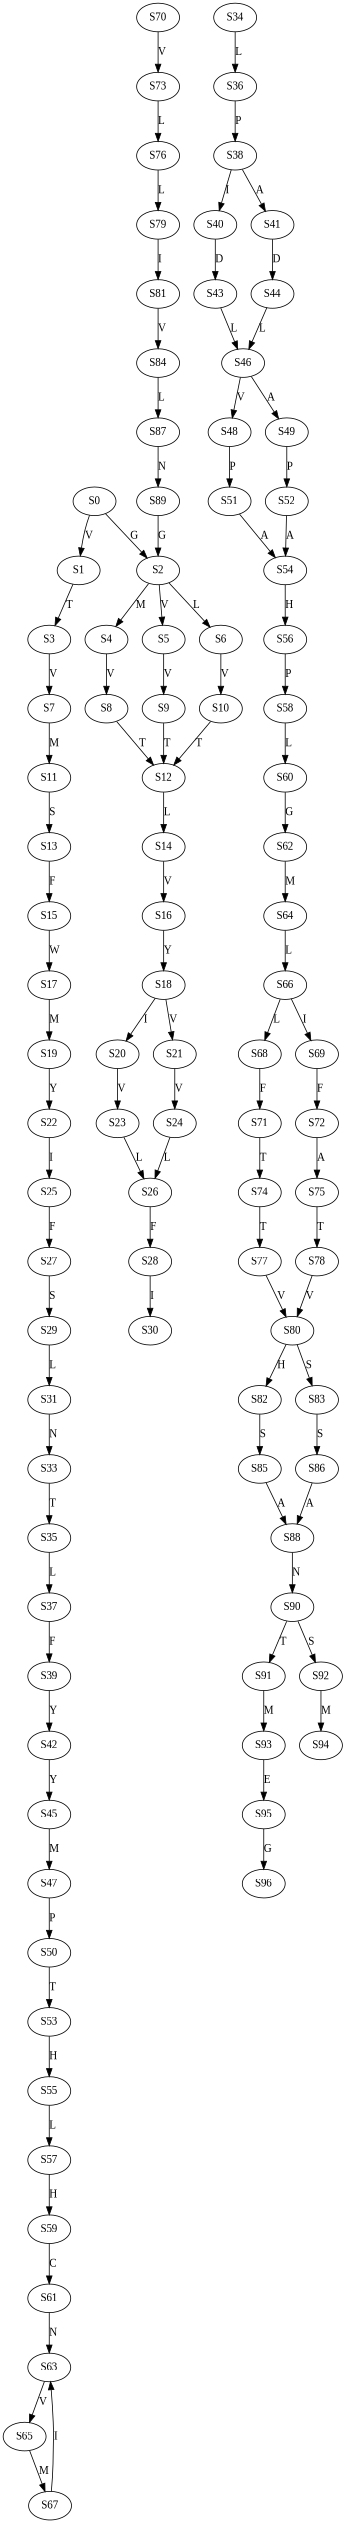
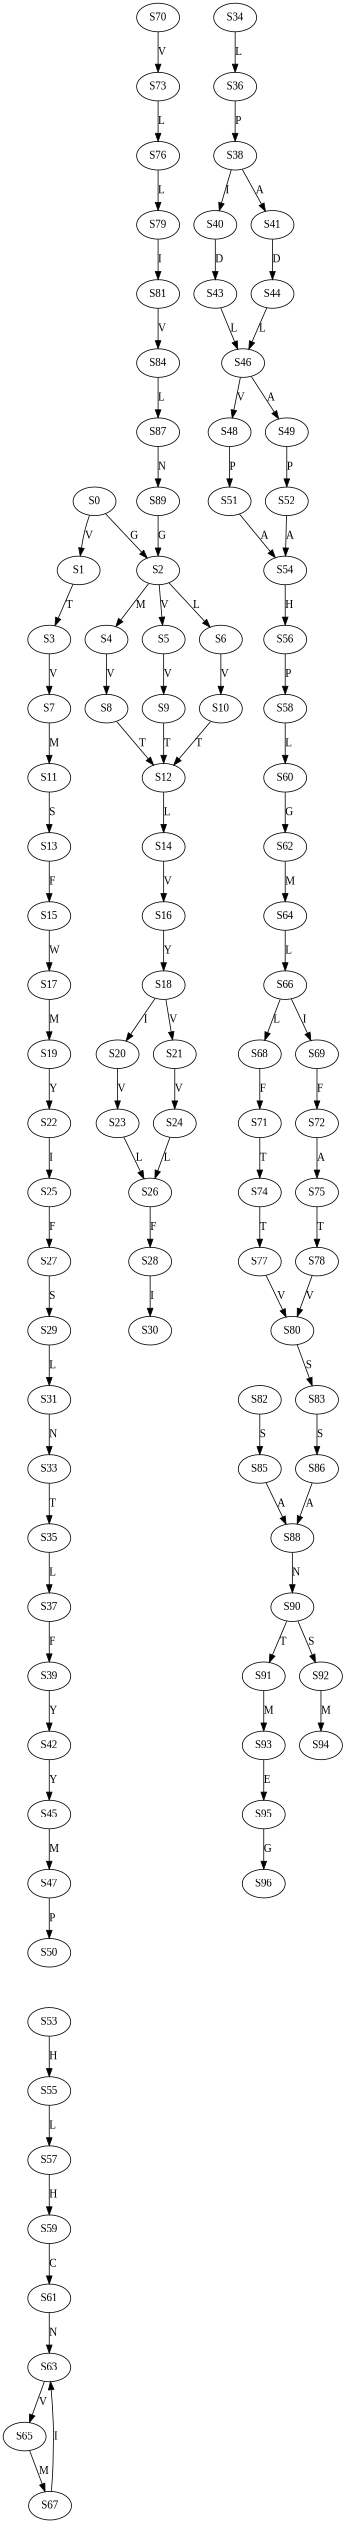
(278, 1362) -> none
(49, 1983) -> none
